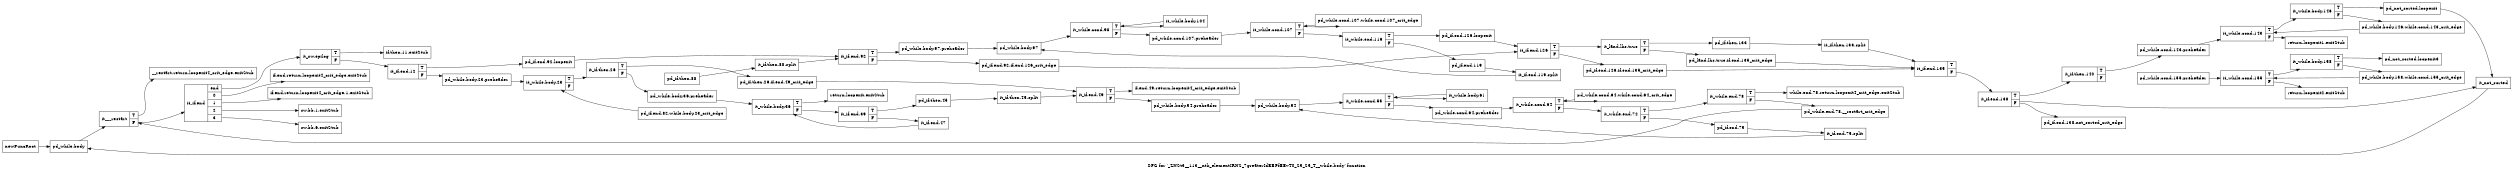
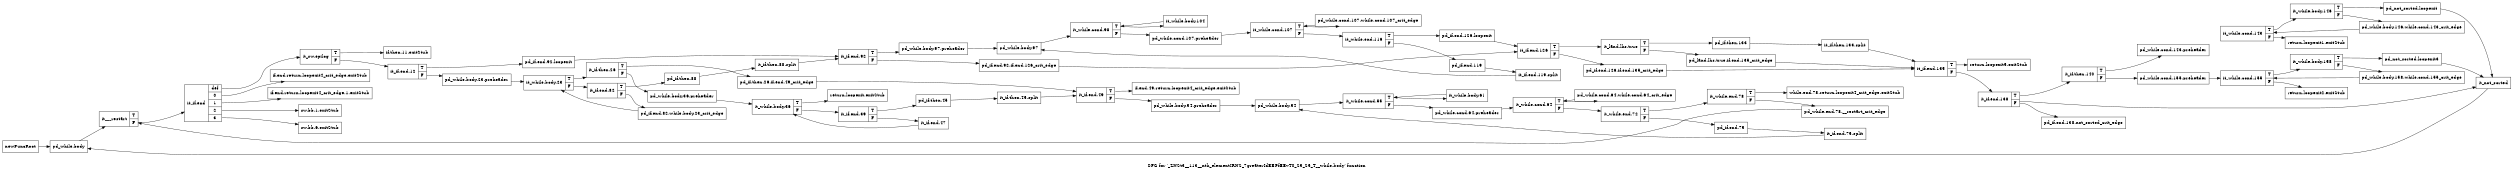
(2208, 42) -> none
none -> (1999, 65)
none -> (2462, 68)
(203, 73) -> none
none -> (2120, 78)
(215, 88) -> (215, 88)
none -> (606, 91)
